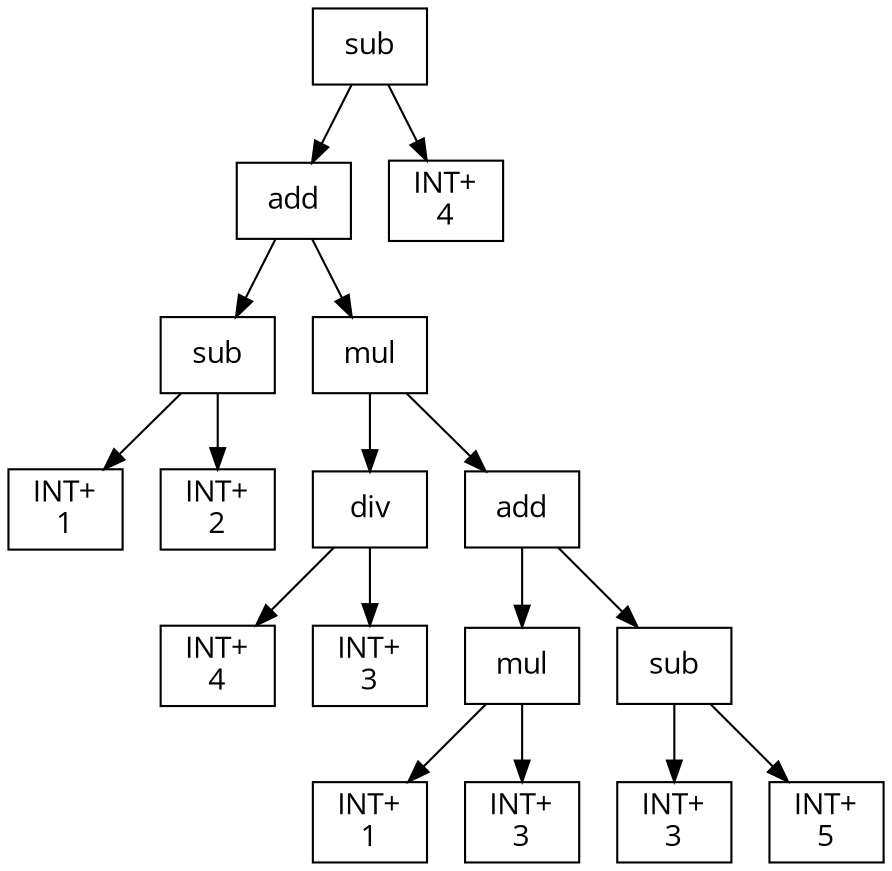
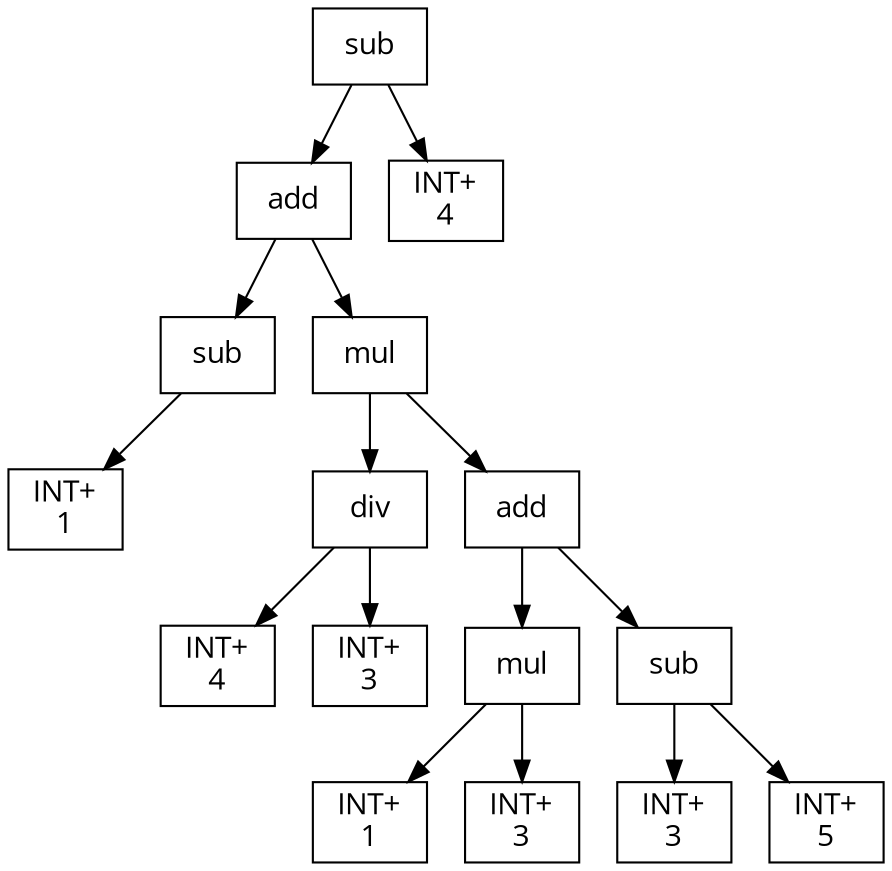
(218, 509) -> none
